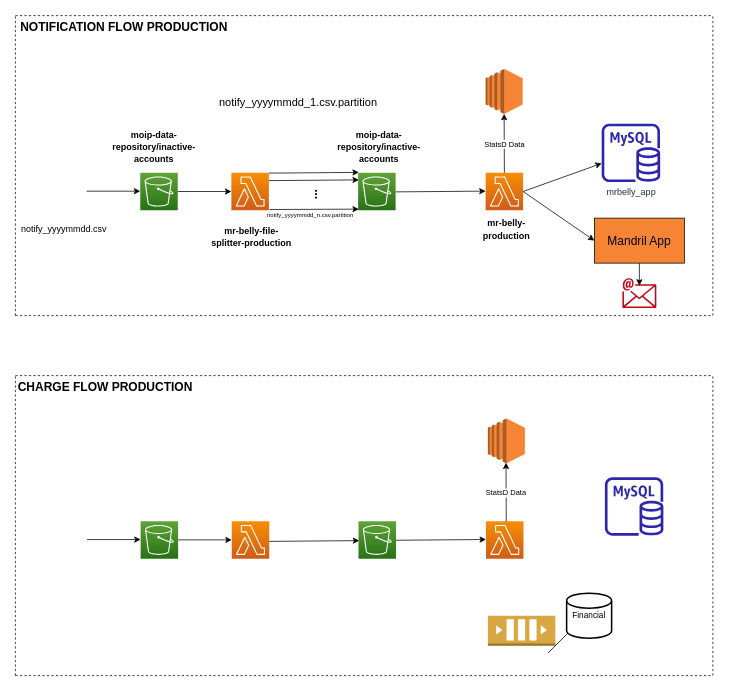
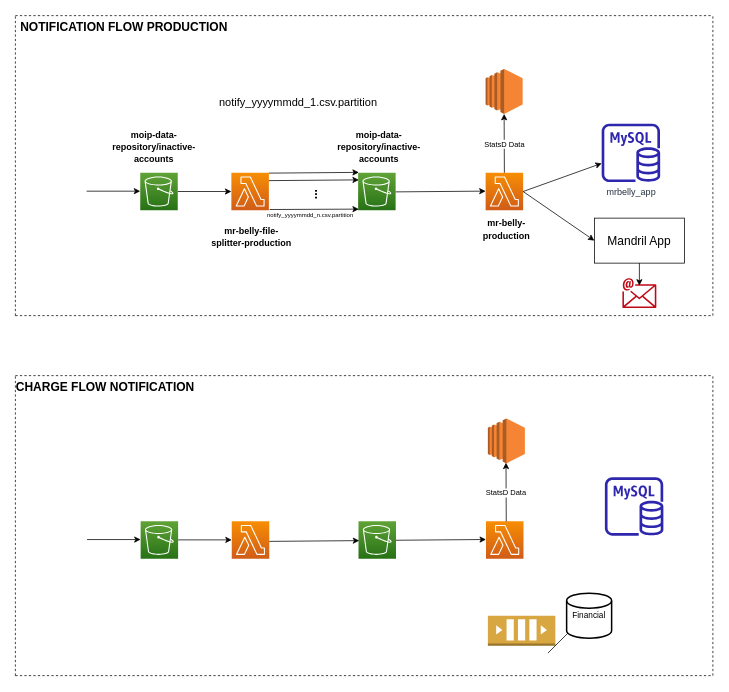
(64, 229) -> none
(639, 240) -> (639, 240)
(105, 387) -> (105, 387)
